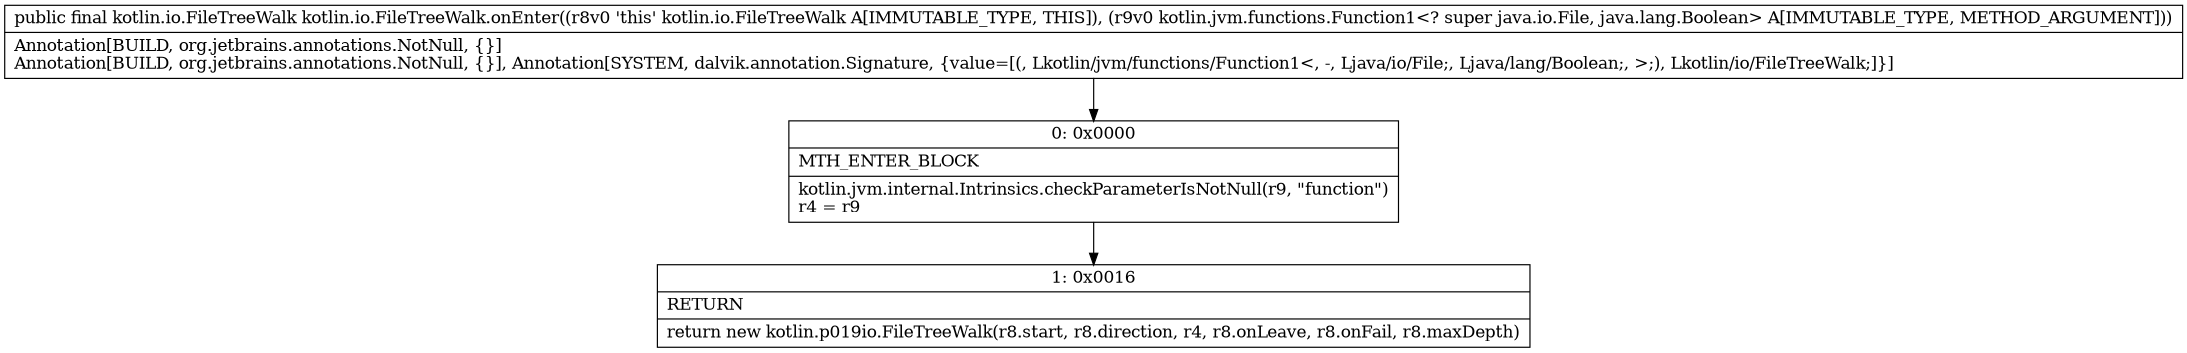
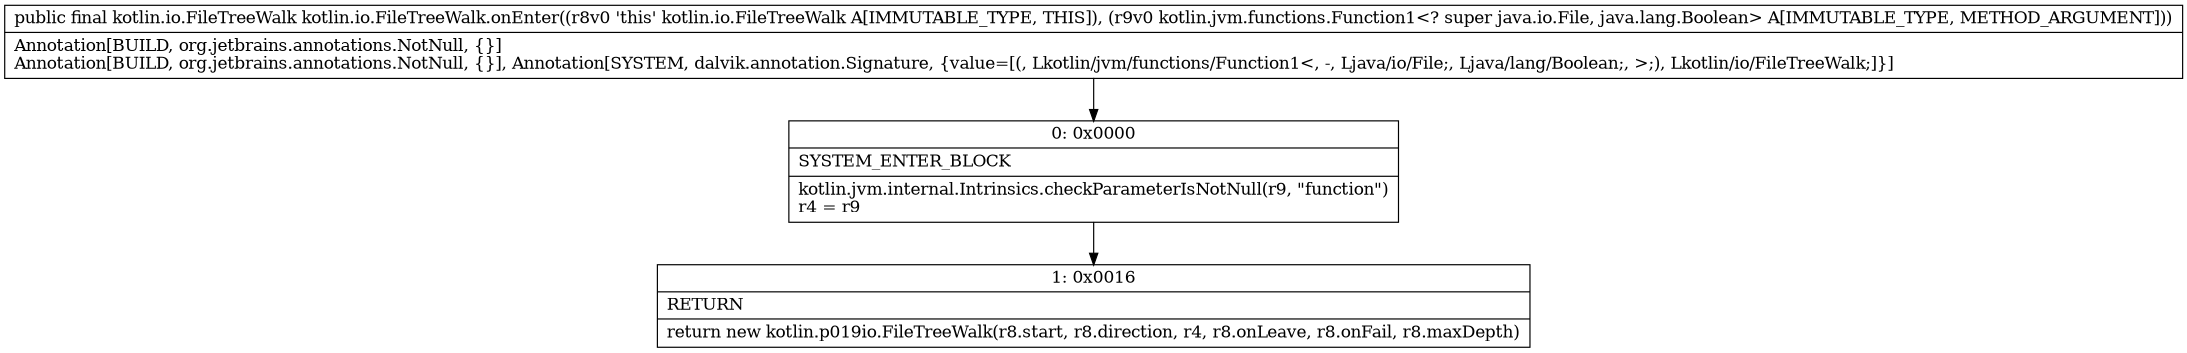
(889, 162) -> (905, 162)
